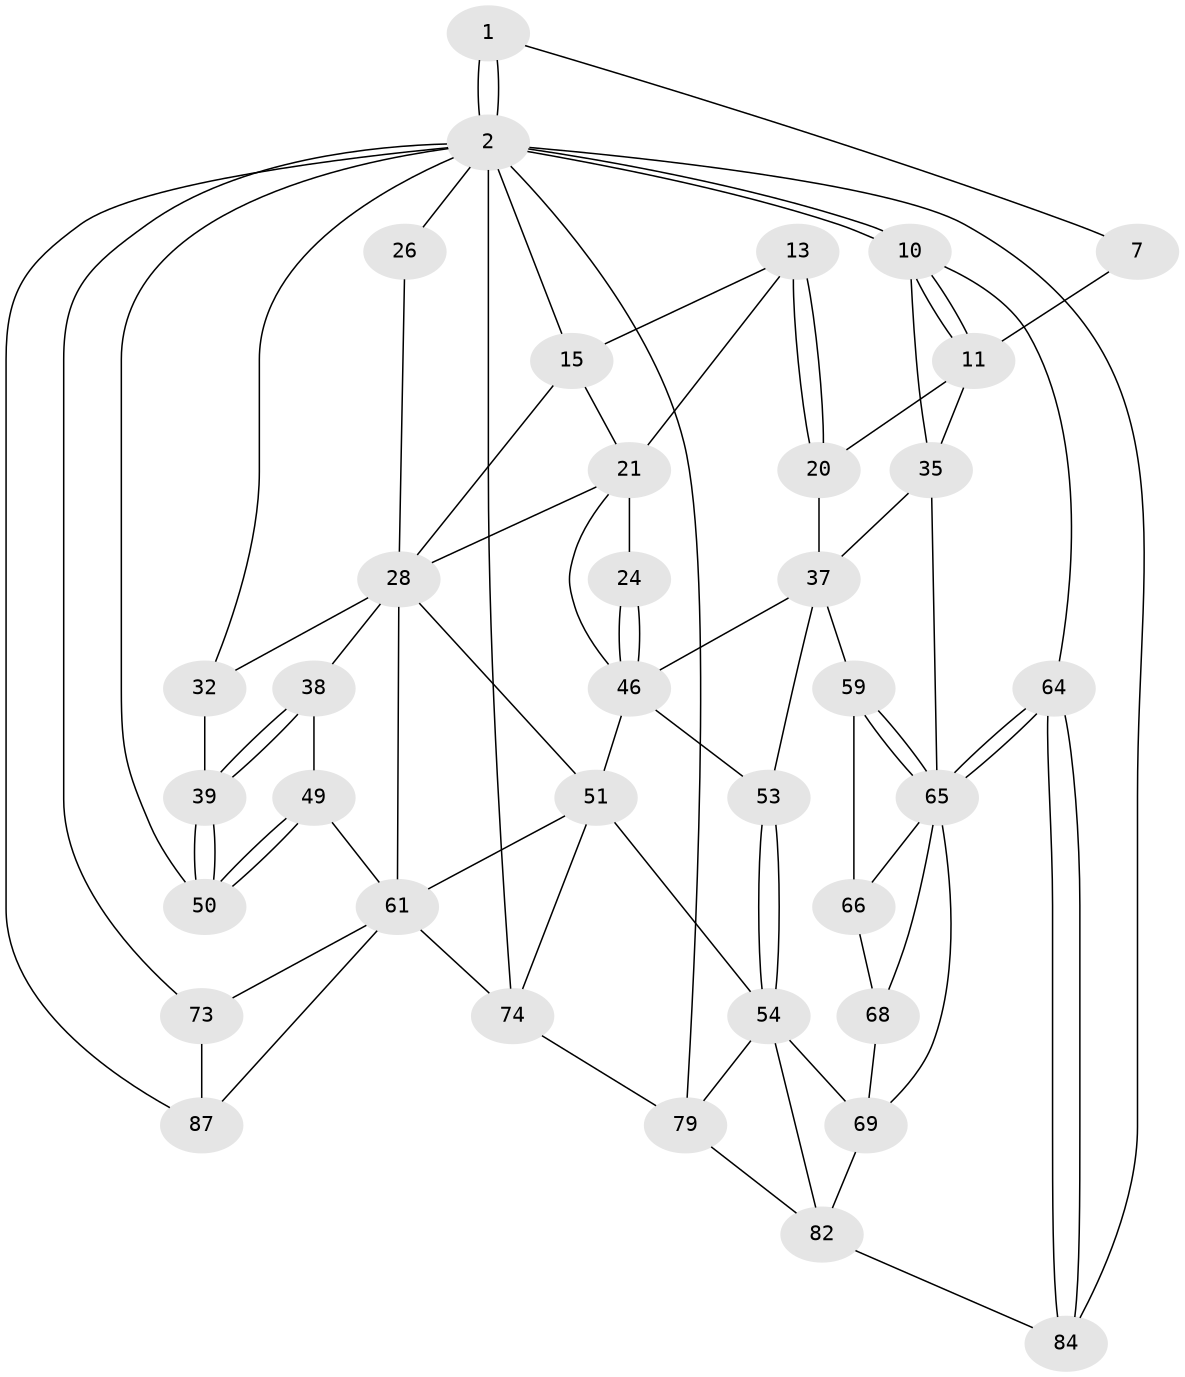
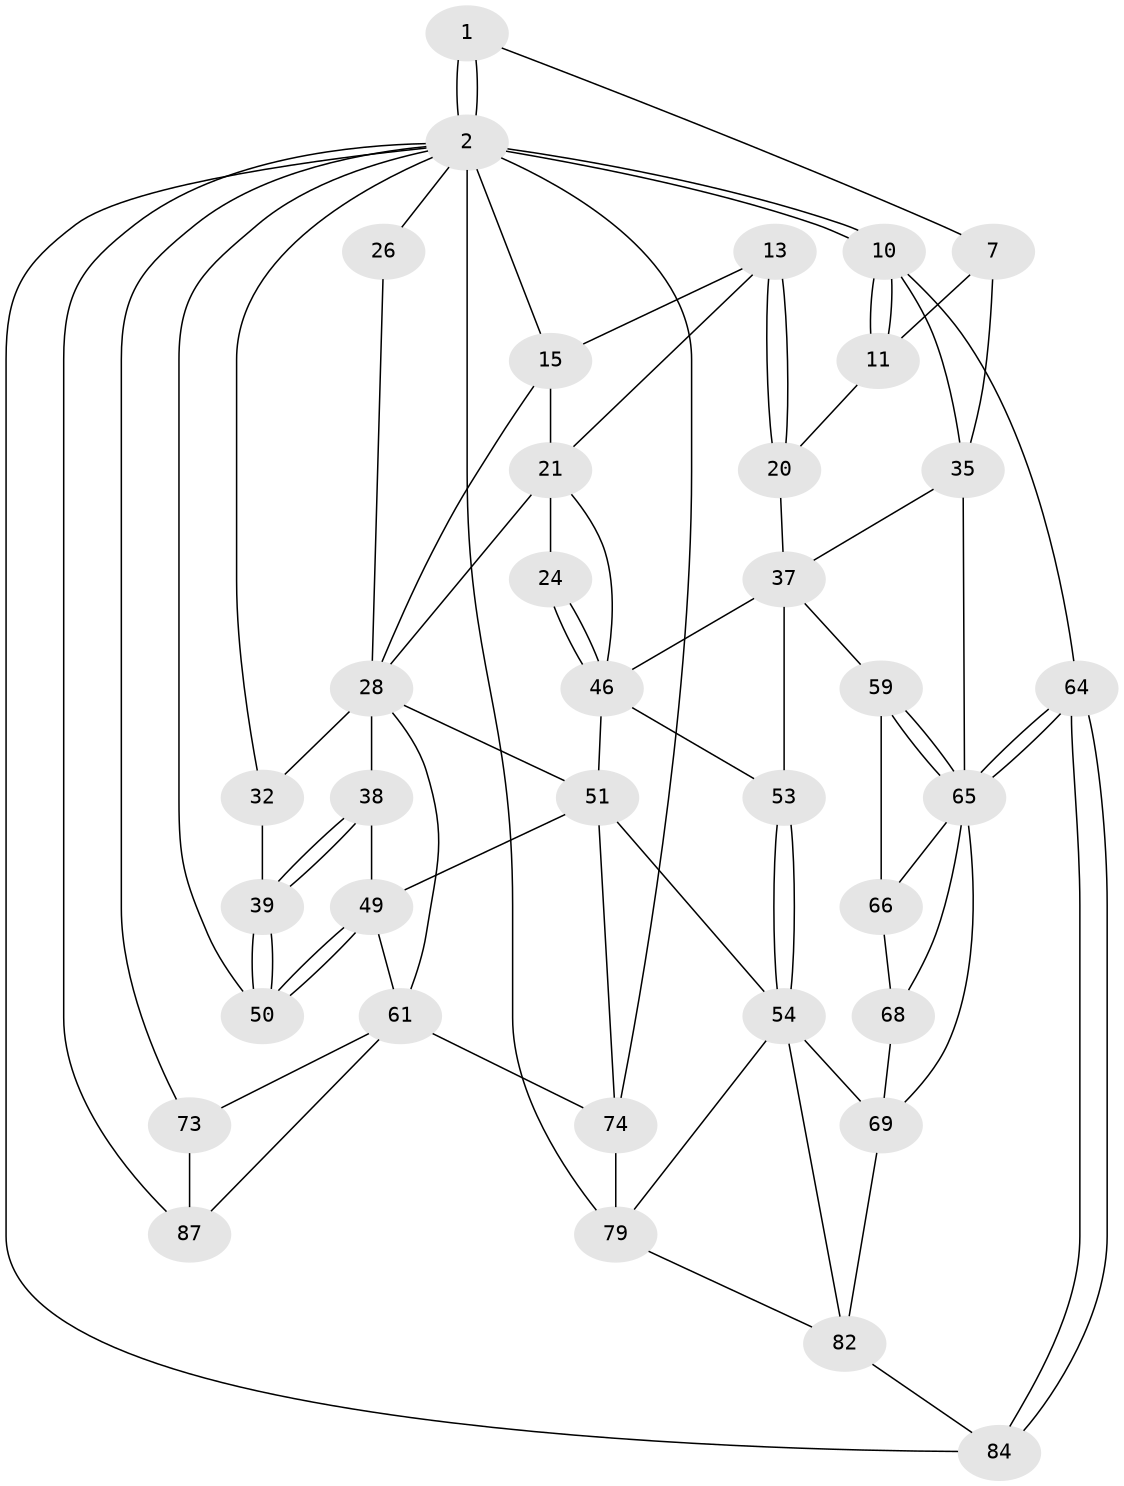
(952, 416) -> (987, 354)
(490, 856) -> (485, 852)
